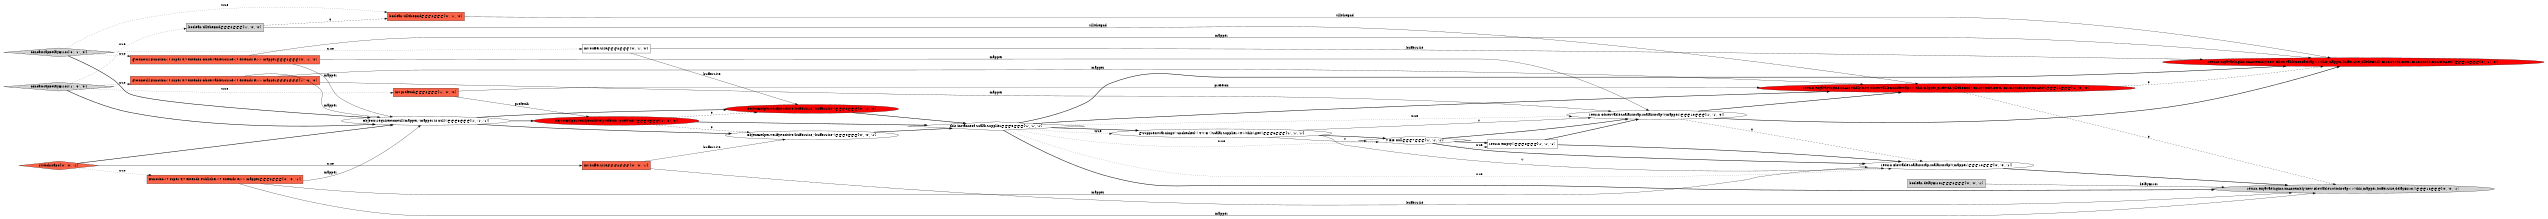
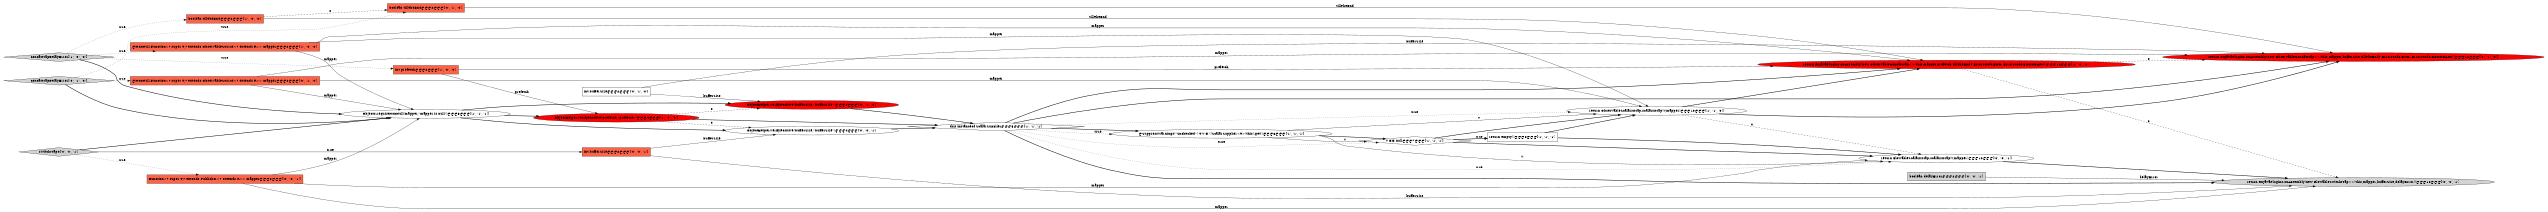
(225, 27) -> (225, 19)
(345, 50) -> none
(59, 166) -> (59, 152)
